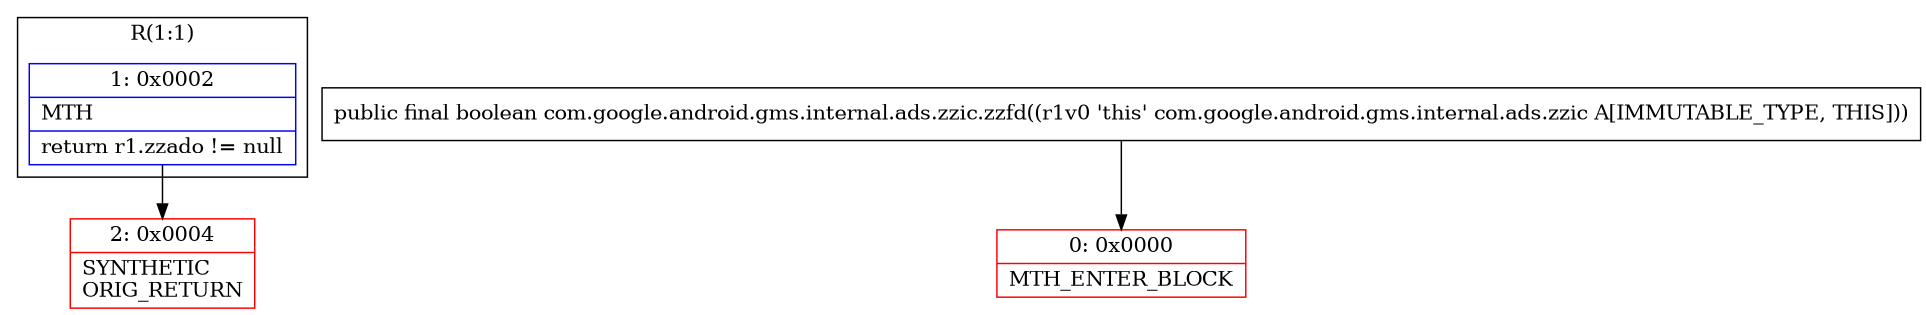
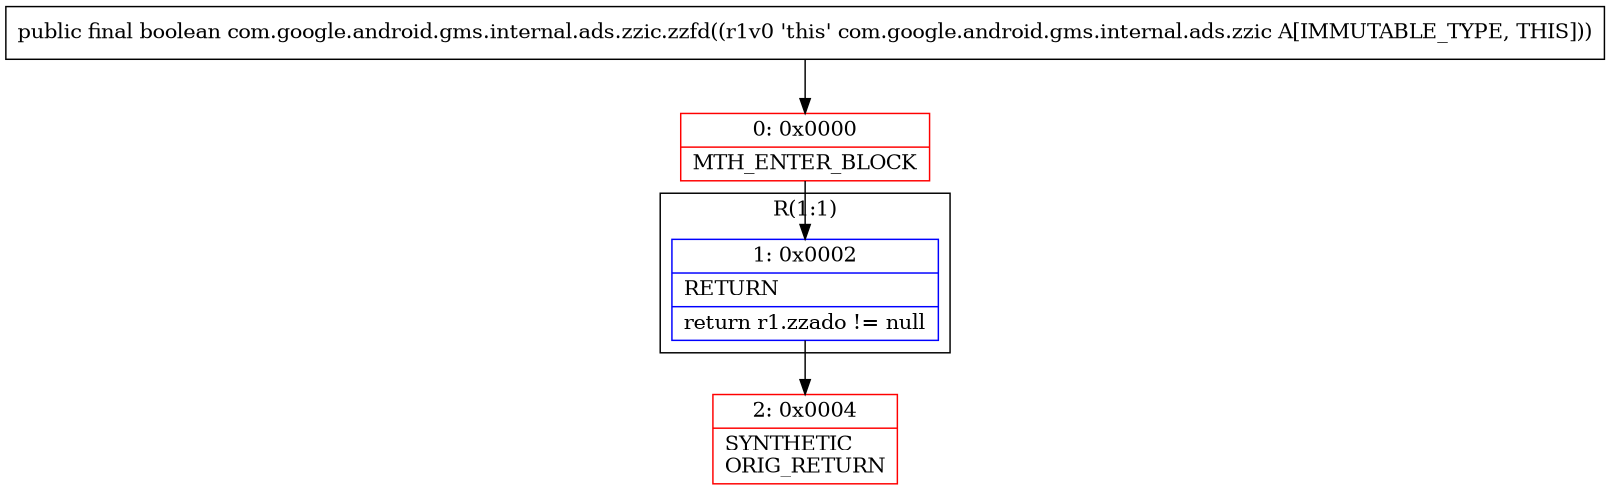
(67, 113) -> (731, 289)
none -> (805, 203)
